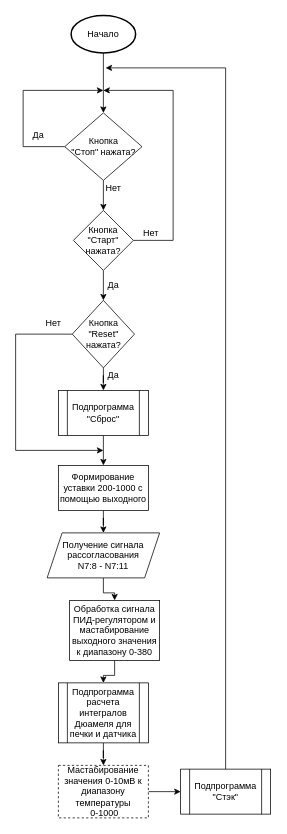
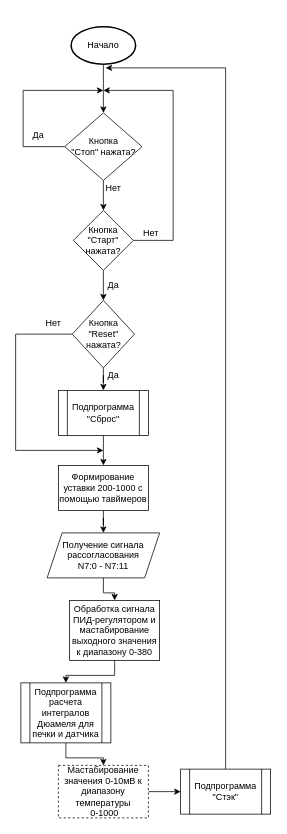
(103, 34) -> (103, 45)
(103, 488) -> (103, 488)
(103, 555) -> (103, 555)
(103, 713) -> (66, 713)
